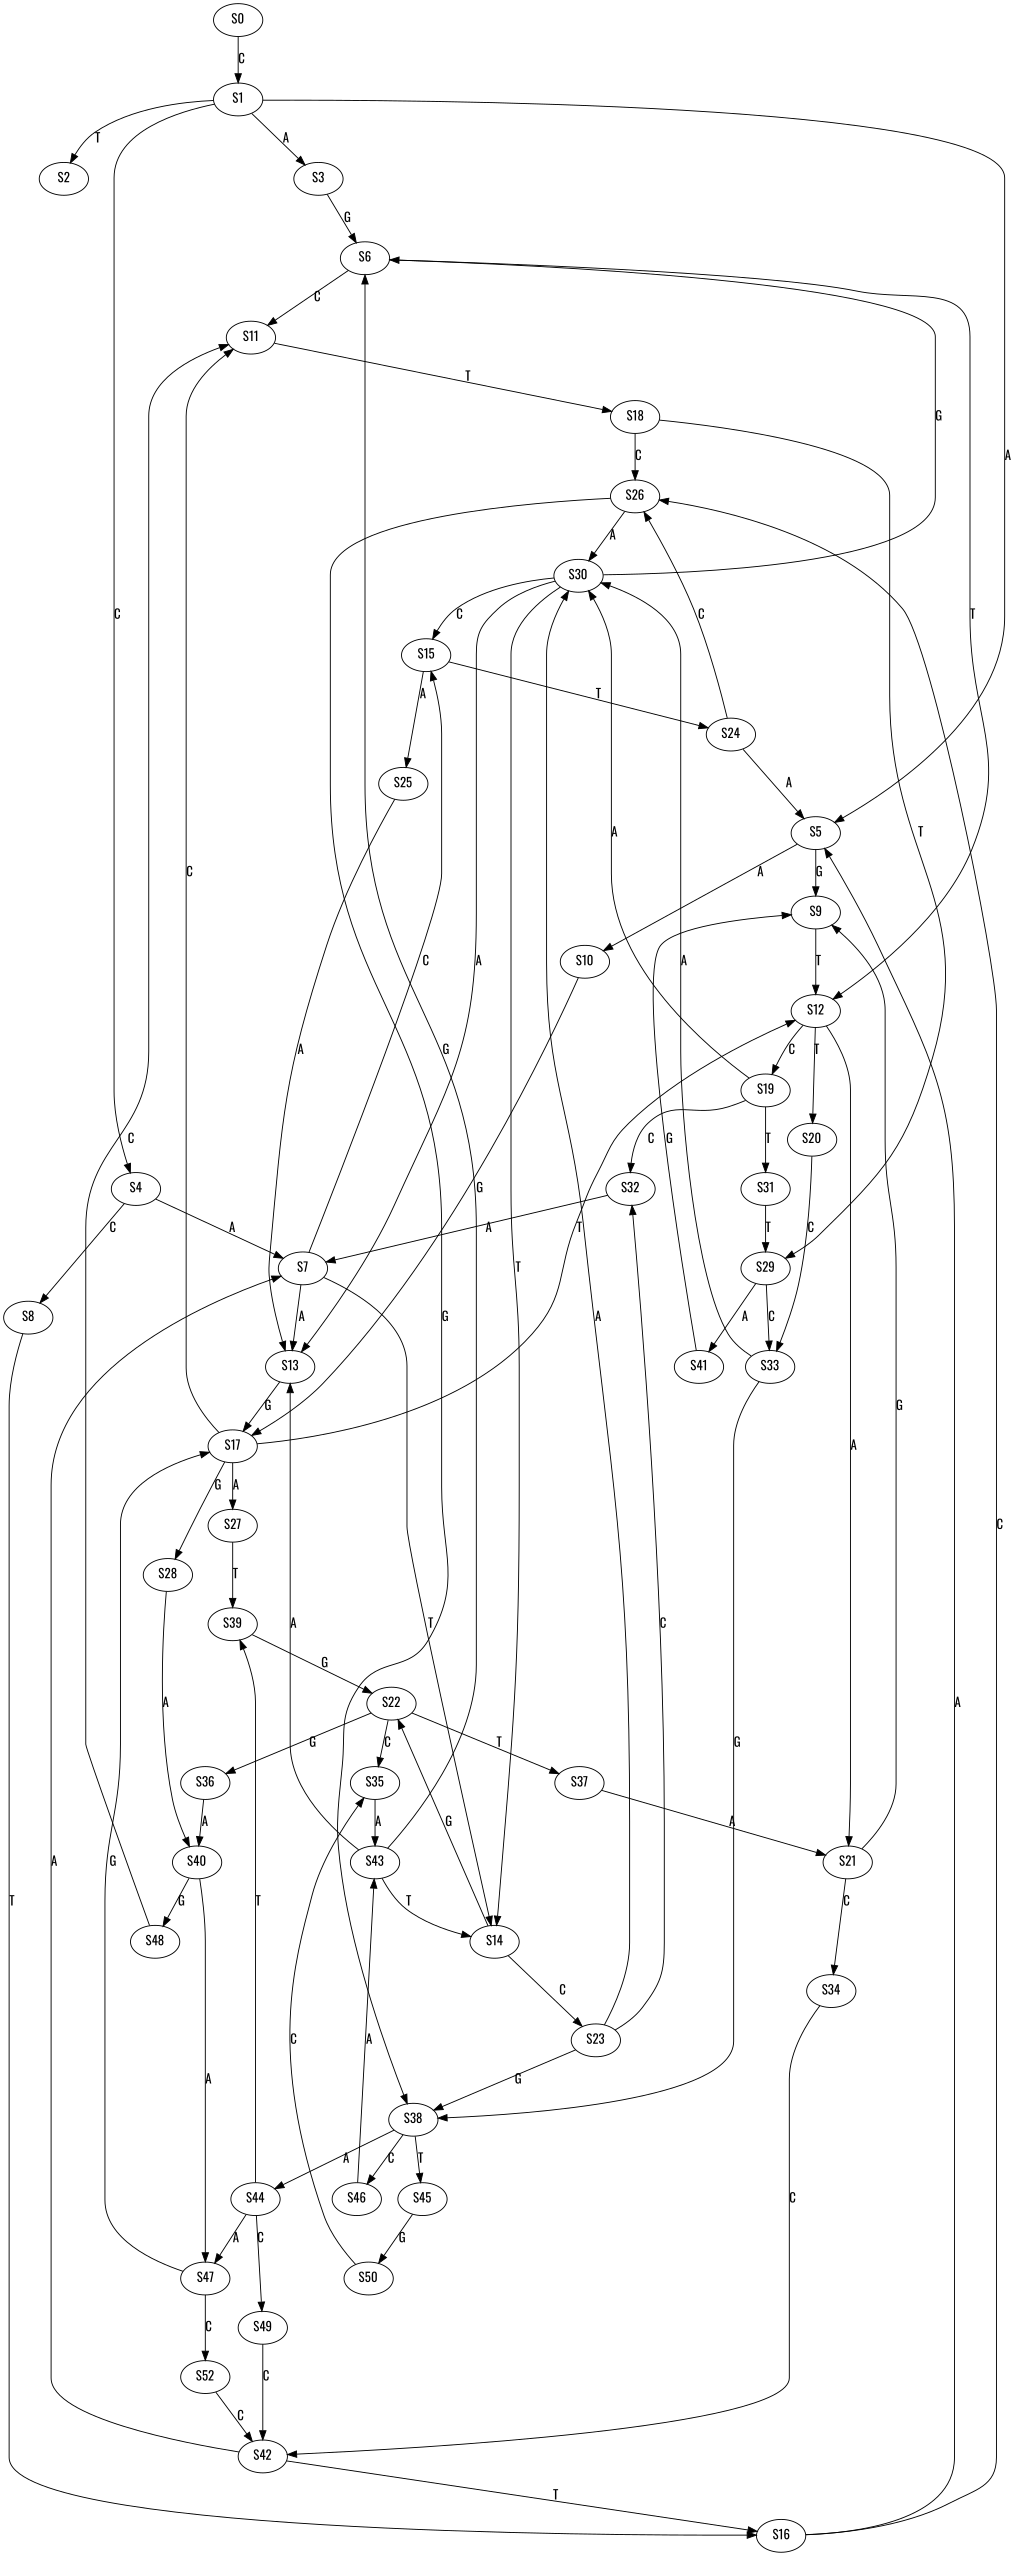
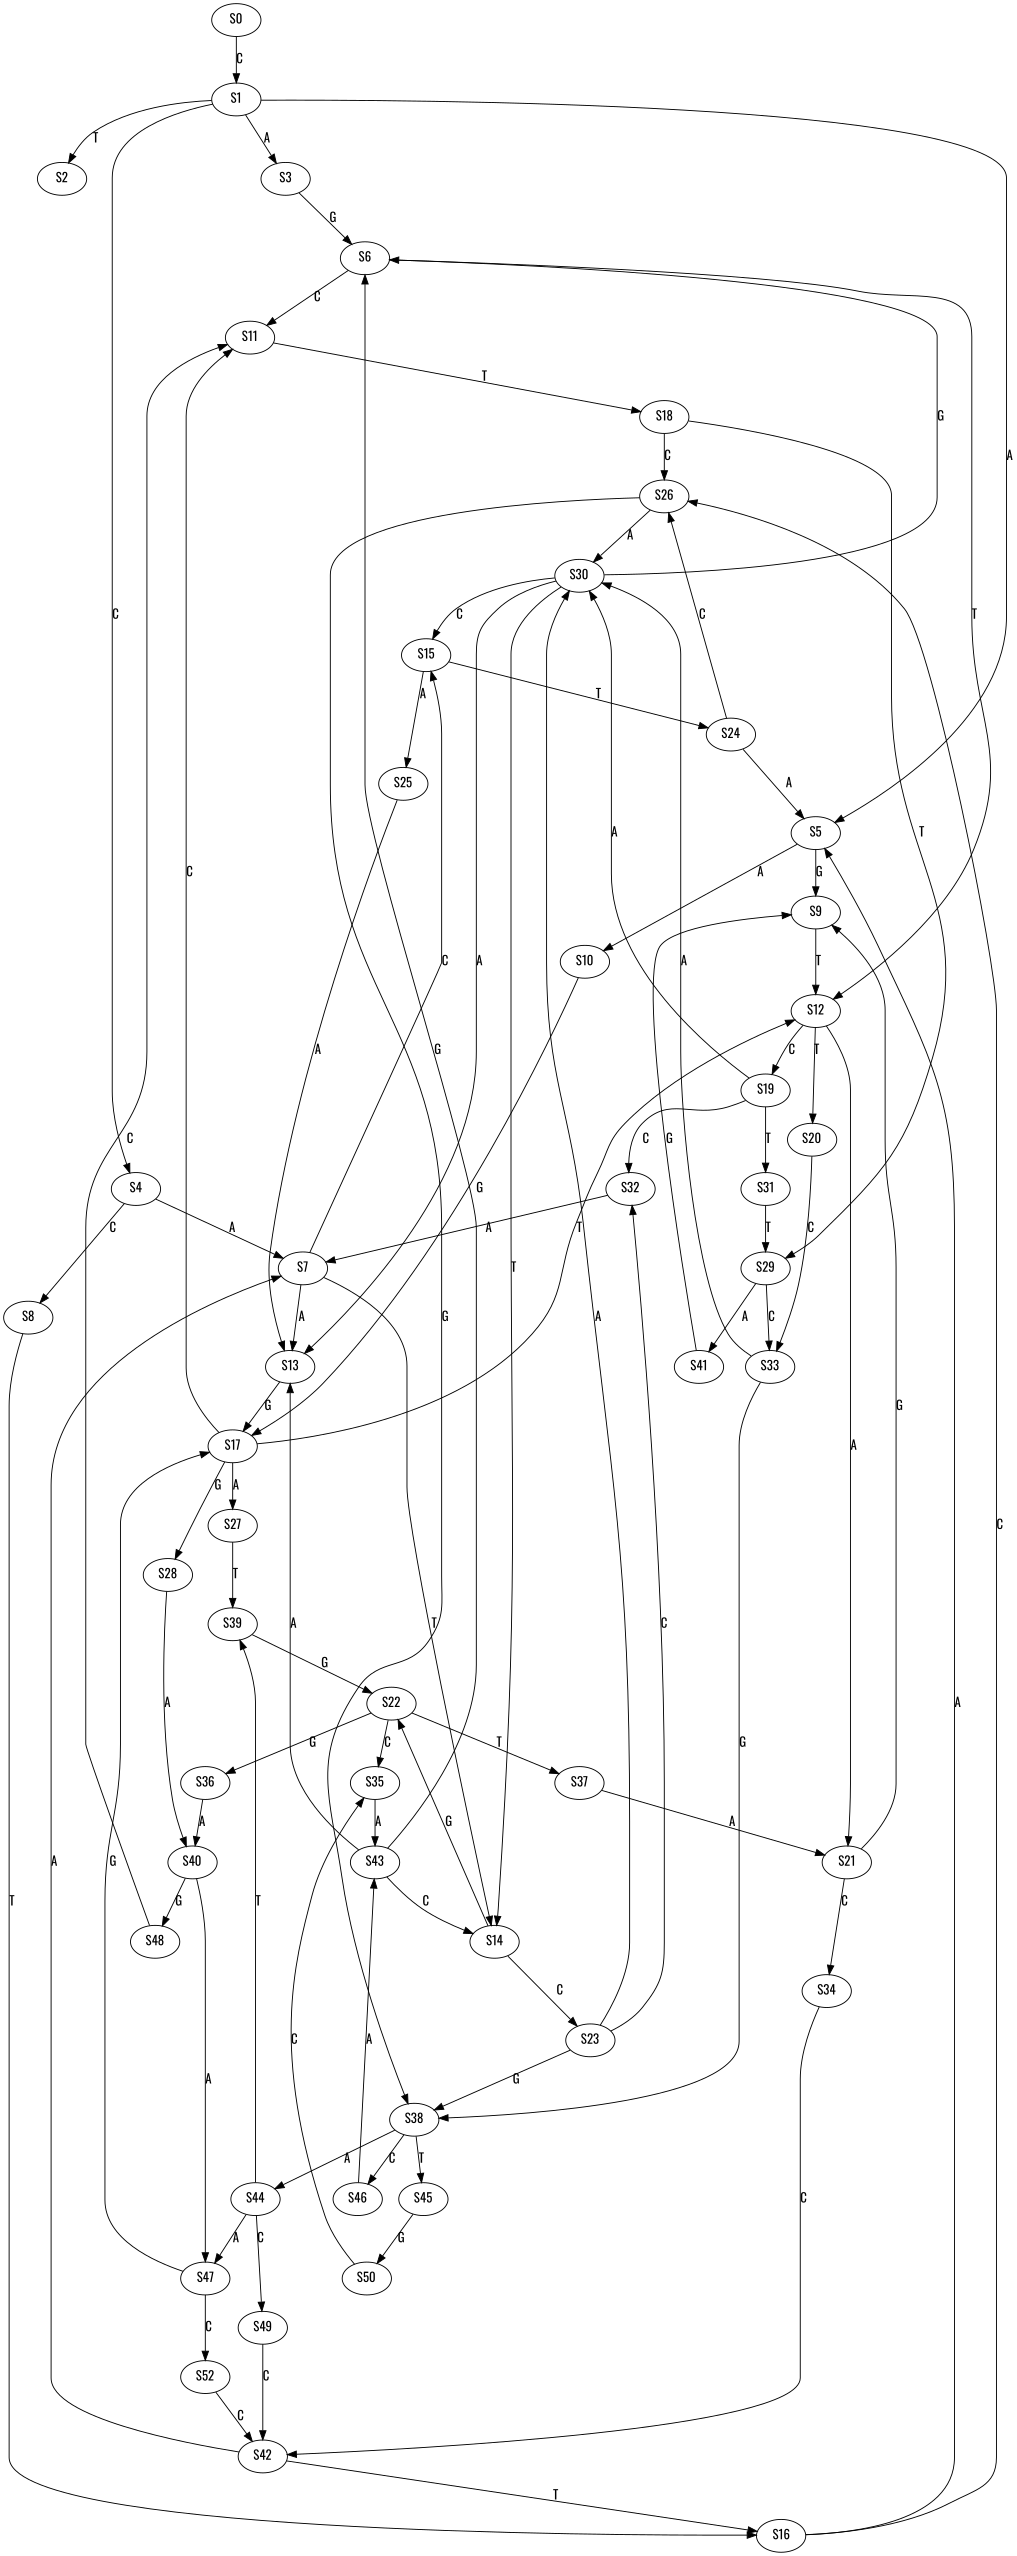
(409, 1902) -> (426, 1902)
